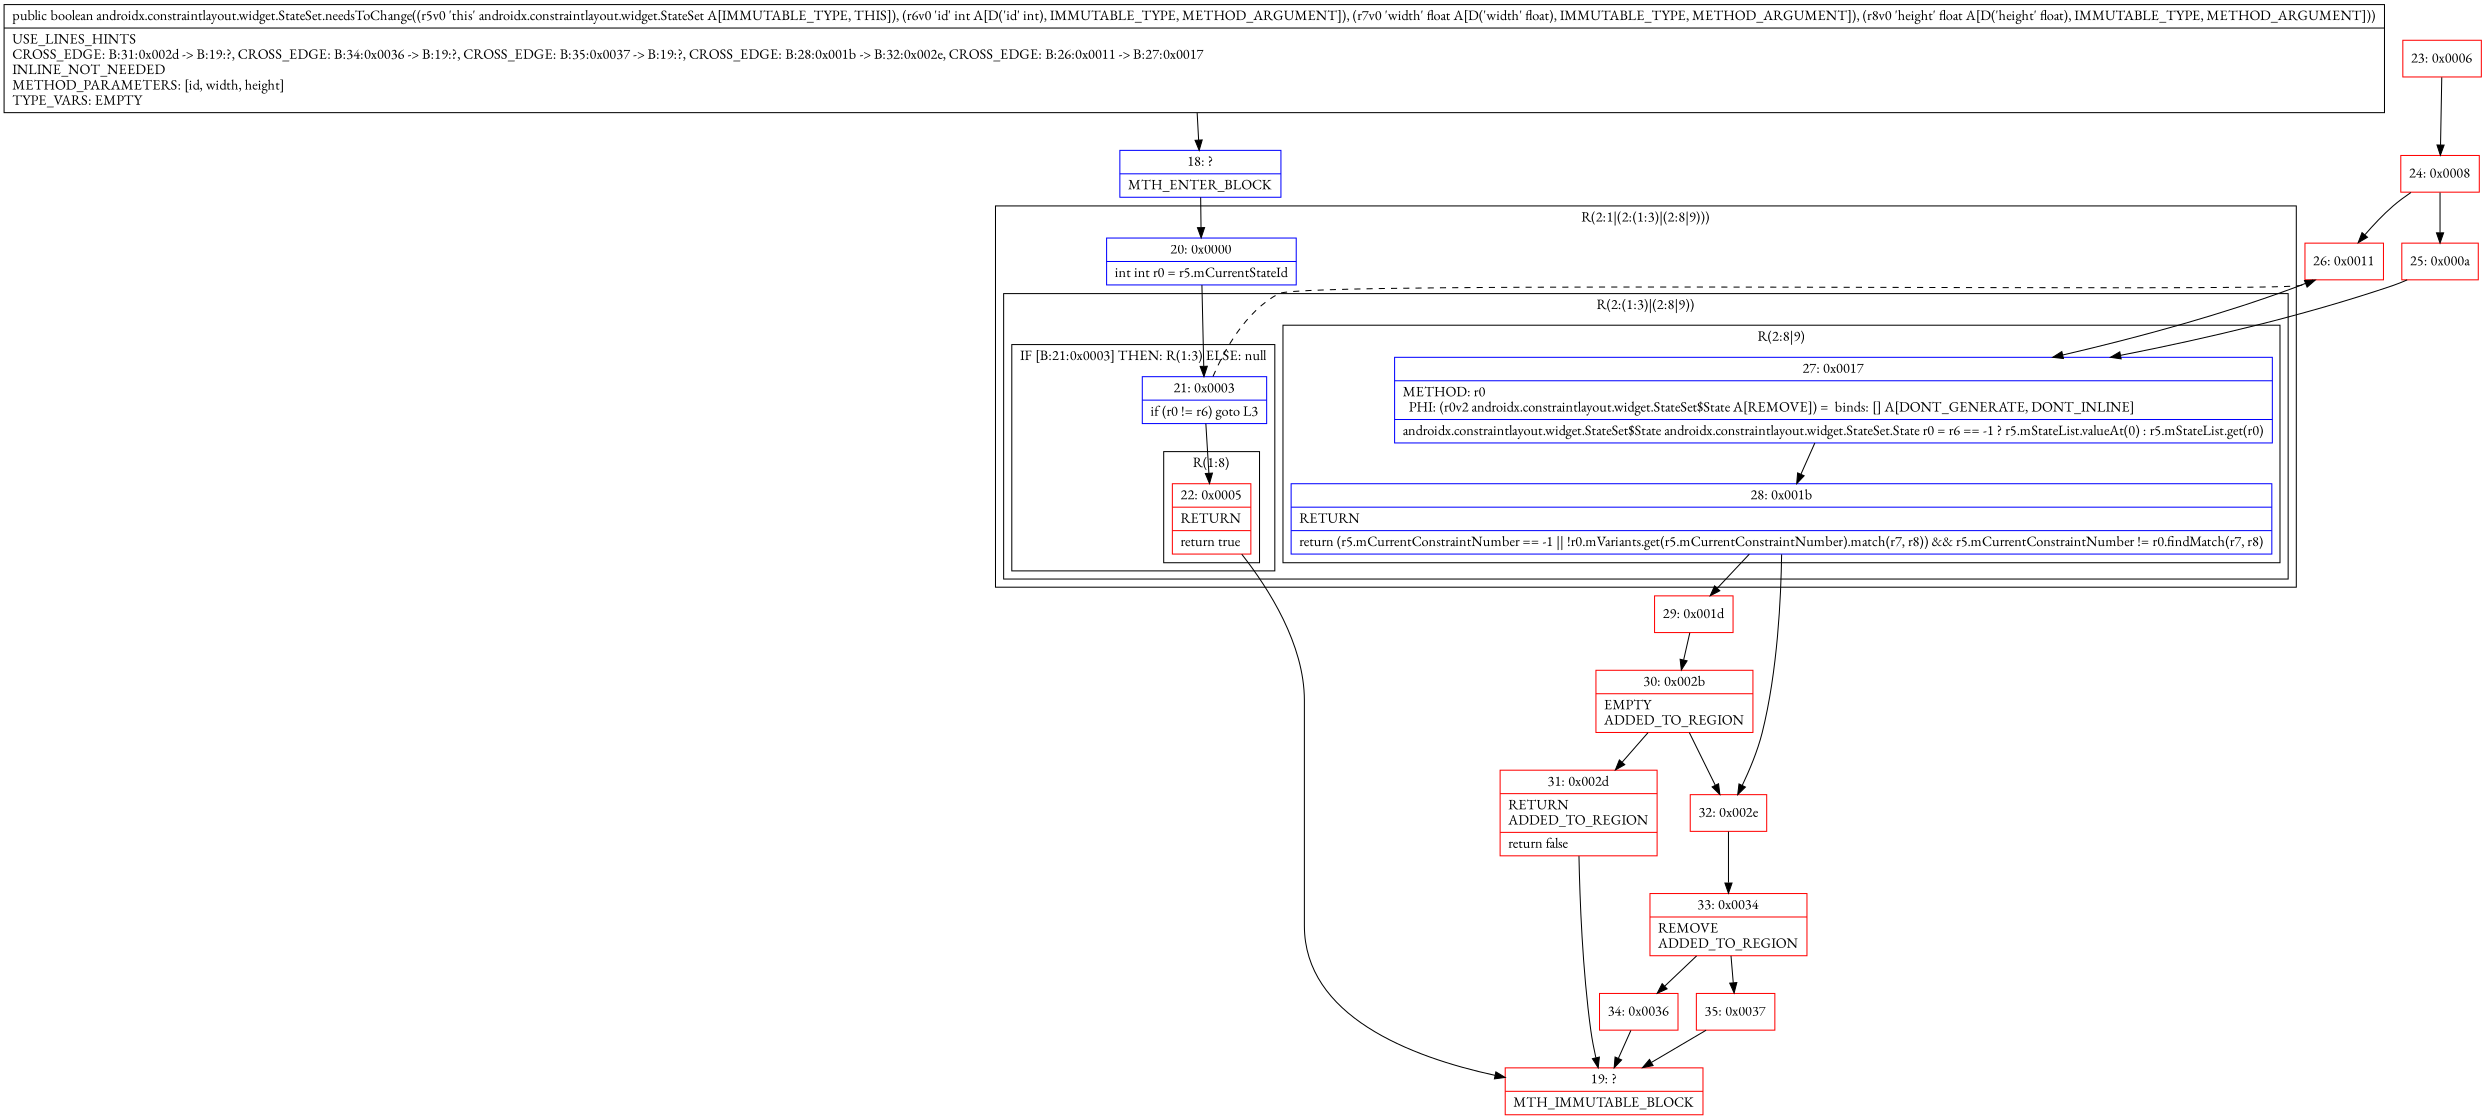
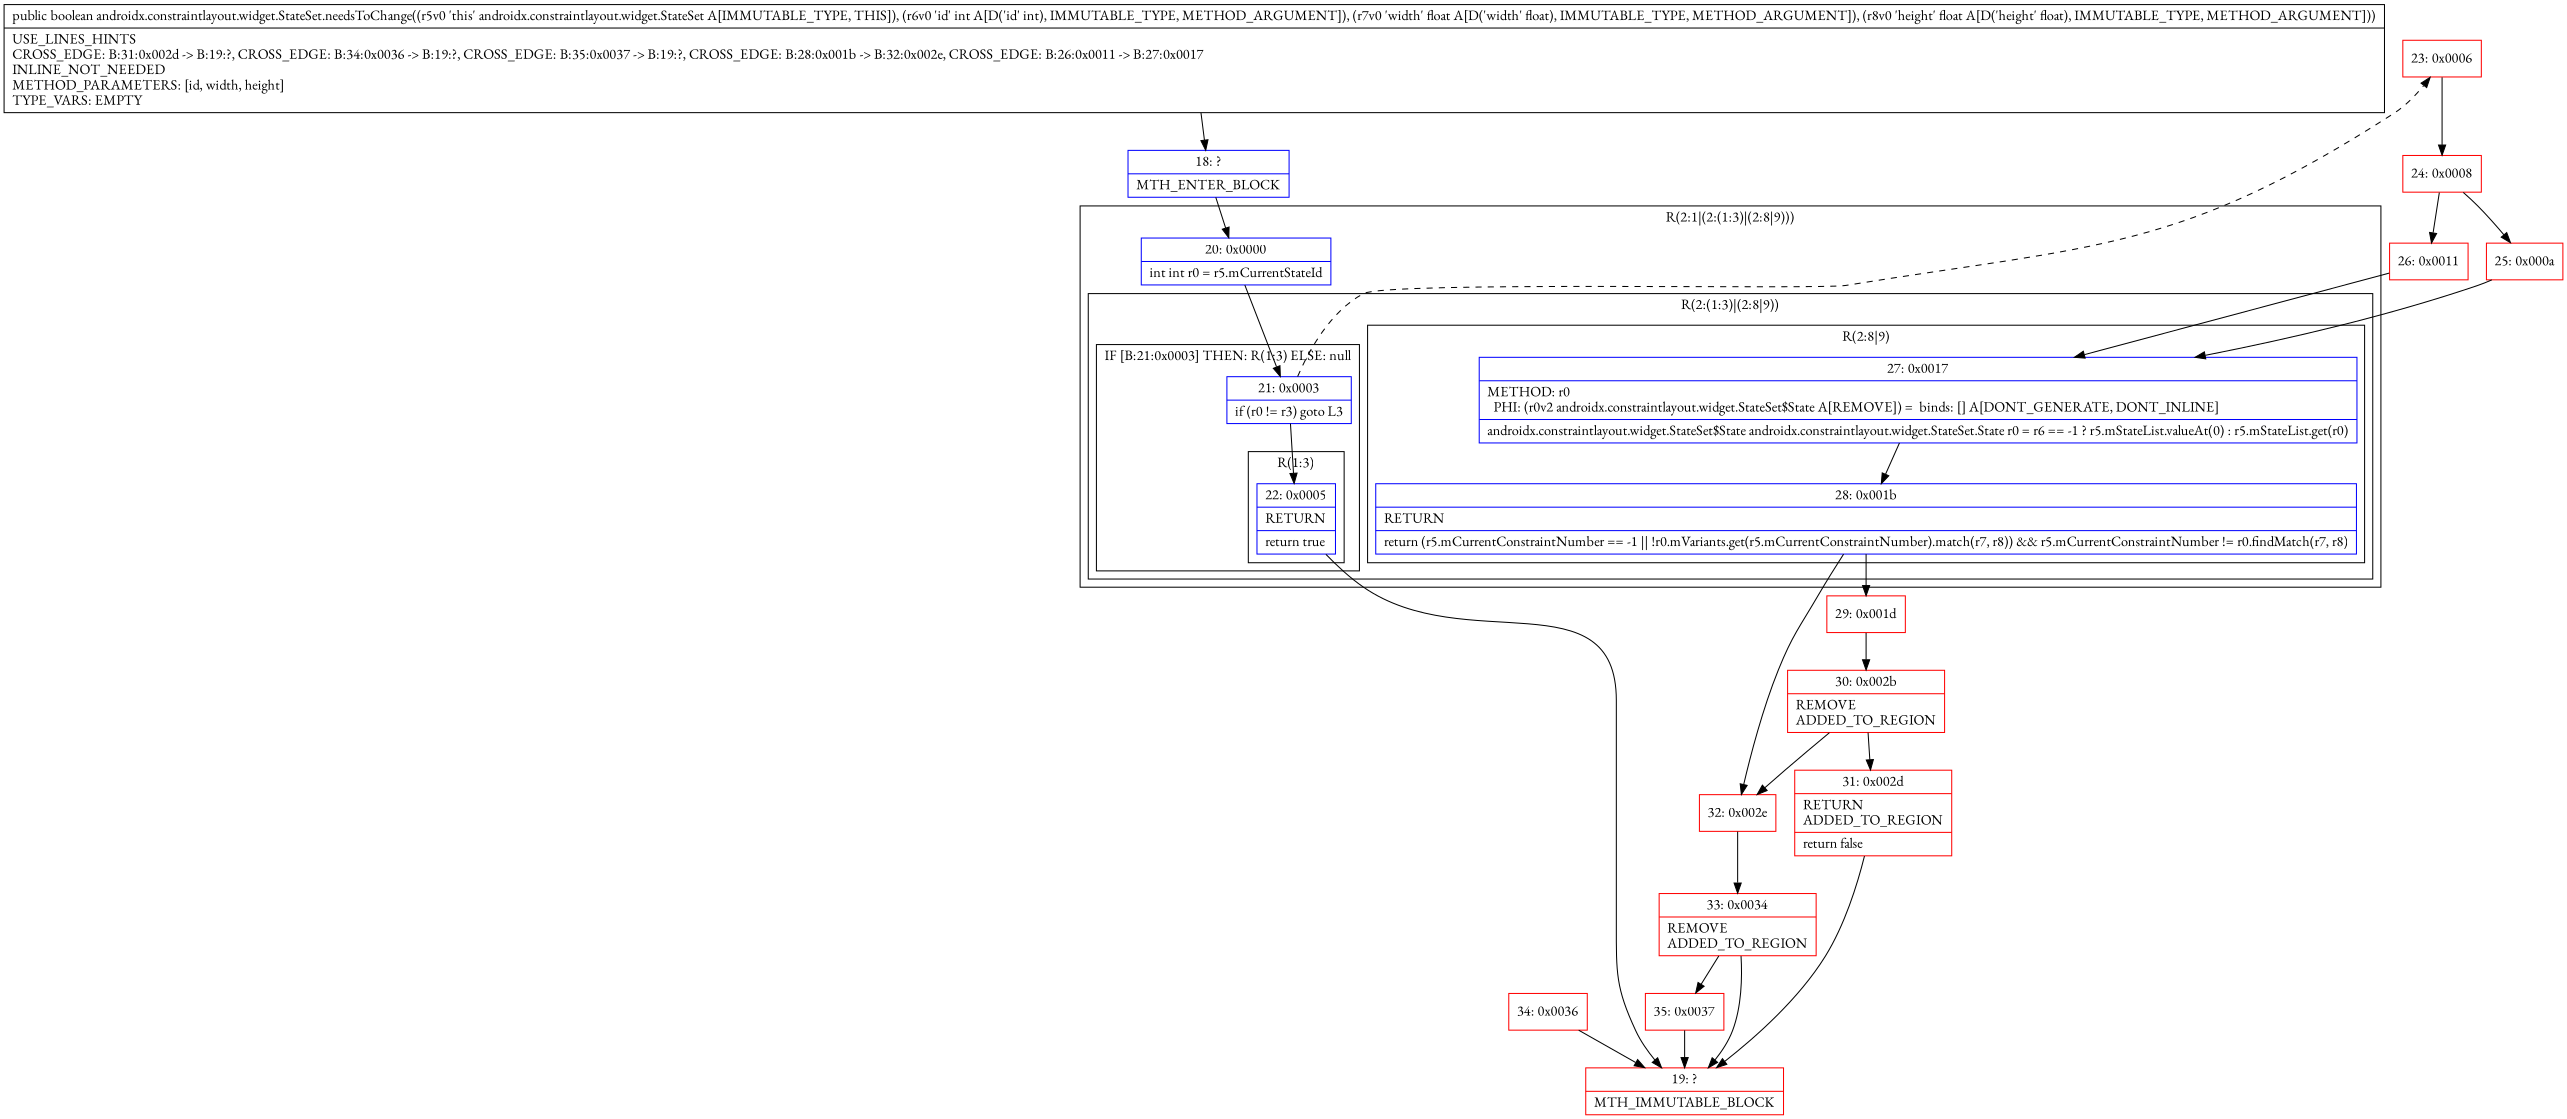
(1738, 287) -> (1861, 283)
(1204, 411) -> (1289, 411)
(1212, 463) -> (1296, 463)
(1212, 519) -> (1296, 519)
(1628, 705) -> (1826, 705)
(1681, 971) -> (1738, 1011)
